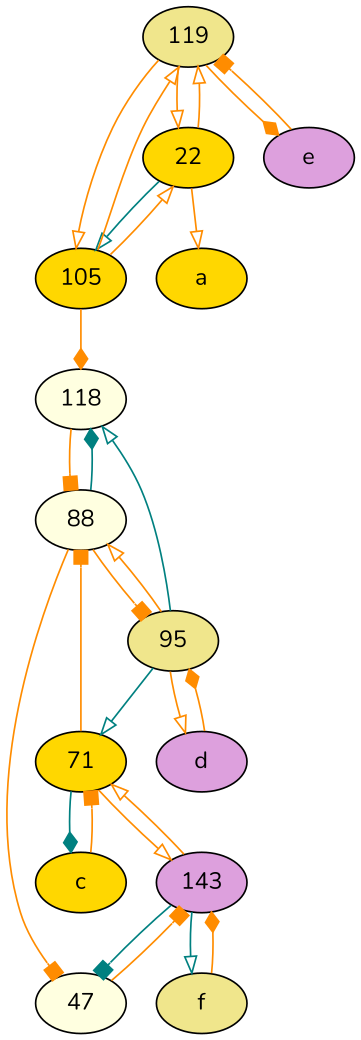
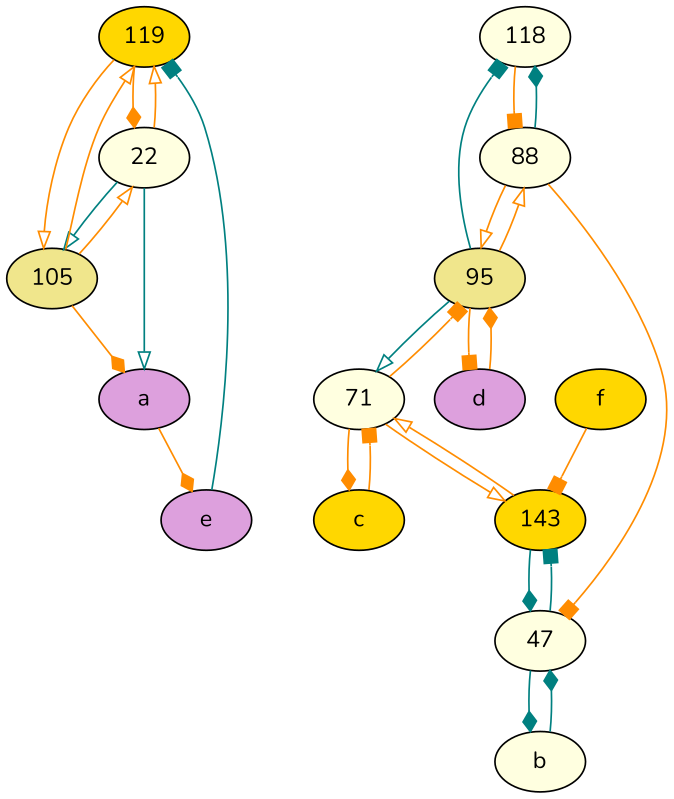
(188, 37) -> (144, 37)
(177, 90) -> (133, 87)
(234, 94) -> (171, 451)
(262, 100) -> (227, 280)
(188, 158) -> (144, 158)
(194, 210) -> (144, 270)
(81, 279) -> (52, 279)
(202, 279) -> (144, 399)
(81, 329) -> (92, 331)
(153, 522) -> (459, 160)
(113, 577) -> (495, 208)
(81, 649) -> (421, 349)
(175, 694) -> (469, 330)
(81, 762) -> (359, 399)
none -> (540, 762)
(70, 812) -> (348, 449)
(202, 883) -> (540, 520)
(140, 933) -> (529, 570)
(190, 934) -> none
(142, 953) -> (551, 589)
(213, 953) -> (574, 452)
(202, 1003) -> (601, 399)
